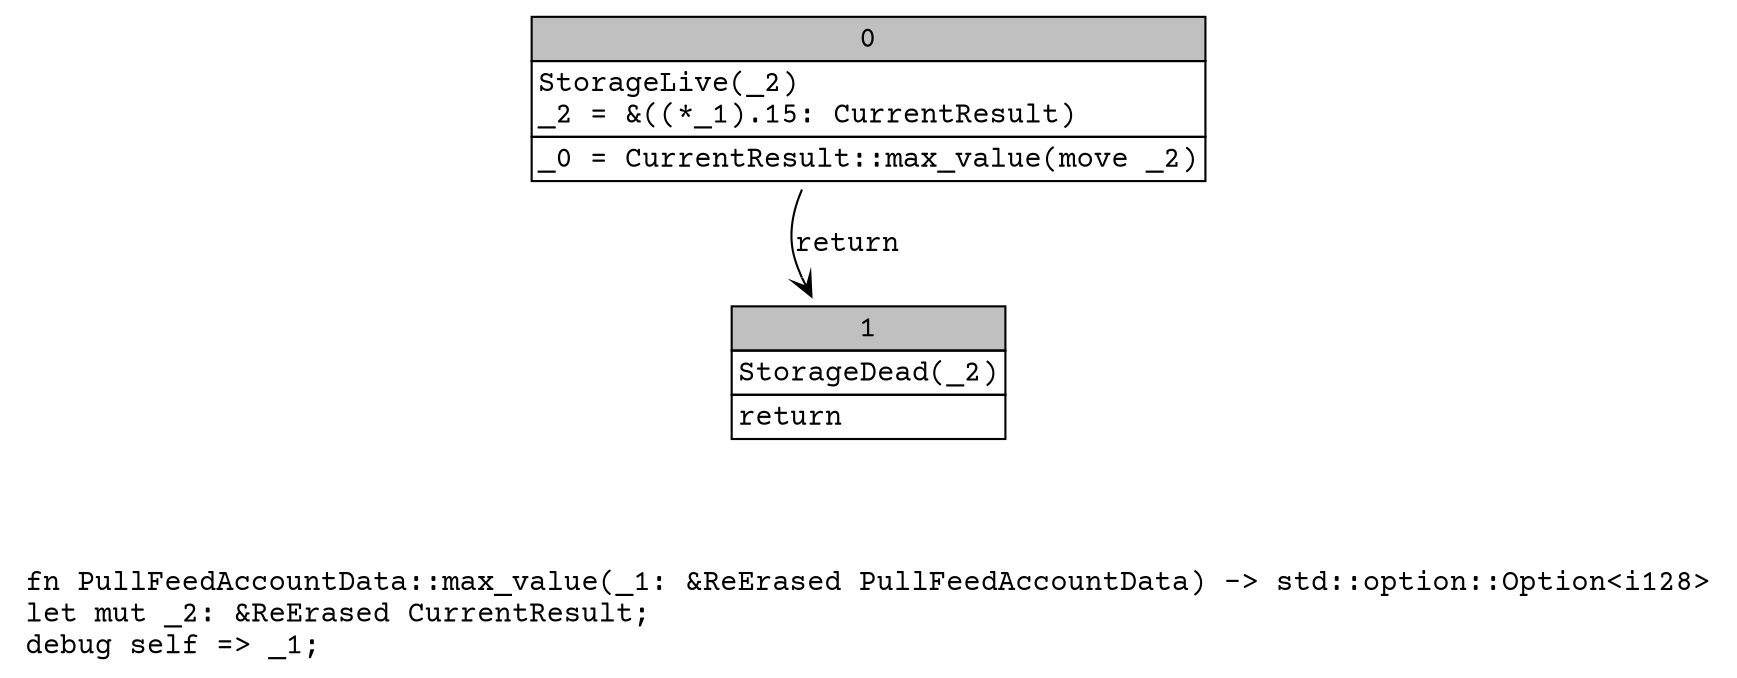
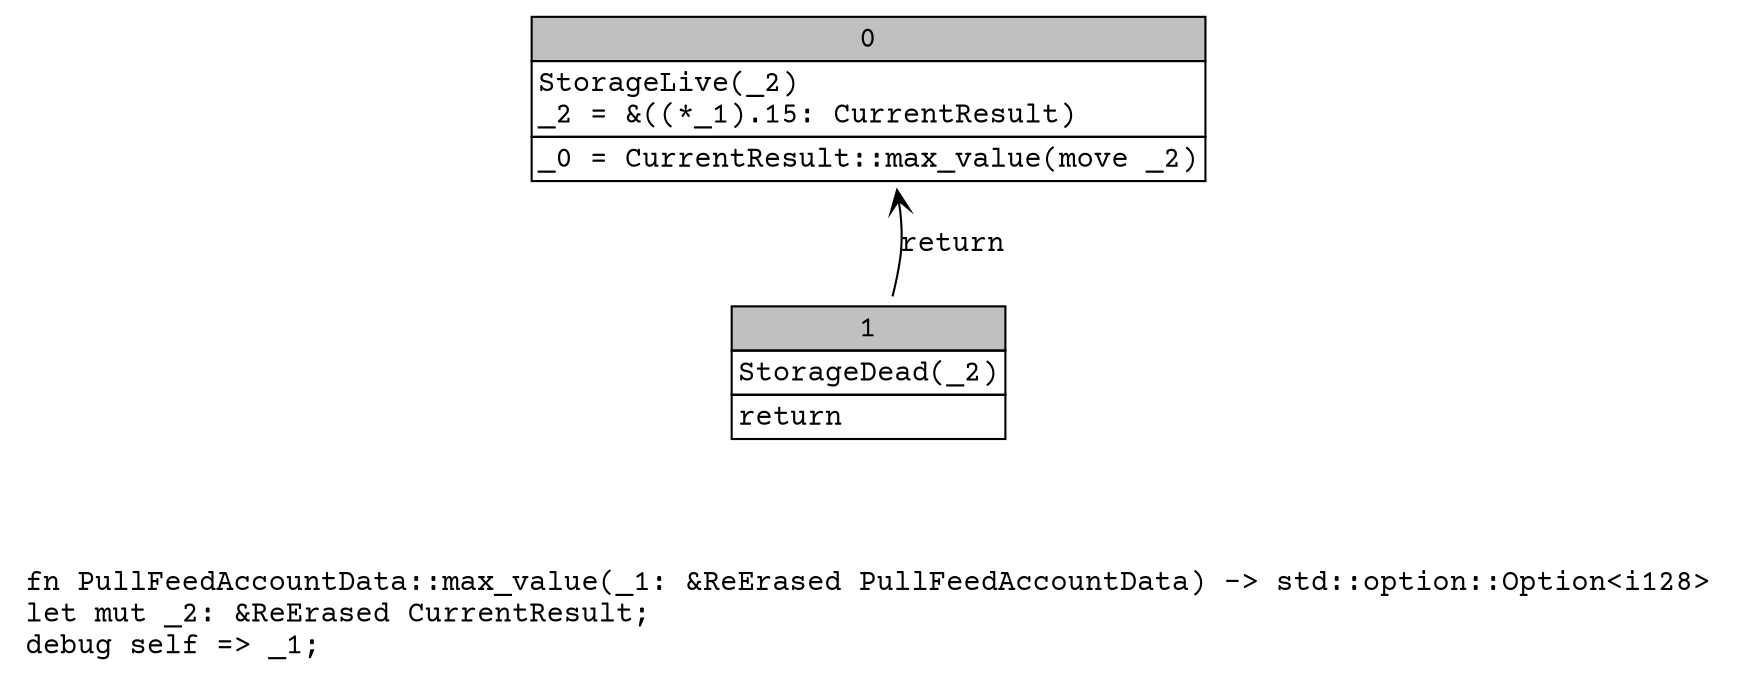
(792, 234) -> (901, 254)
